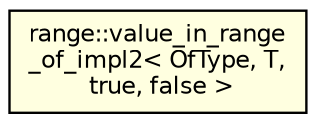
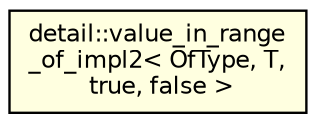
(158, 62) -> (158, 62)
